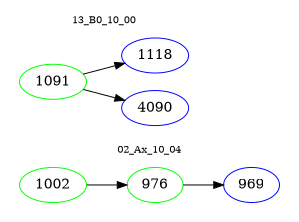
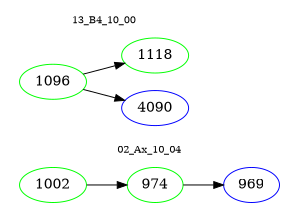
(104, 21) -> (104, 21)
(155, 55) -> (155, 55)
(53, 82) -> (53, 82)
(155, 185) -> (155, 185)
